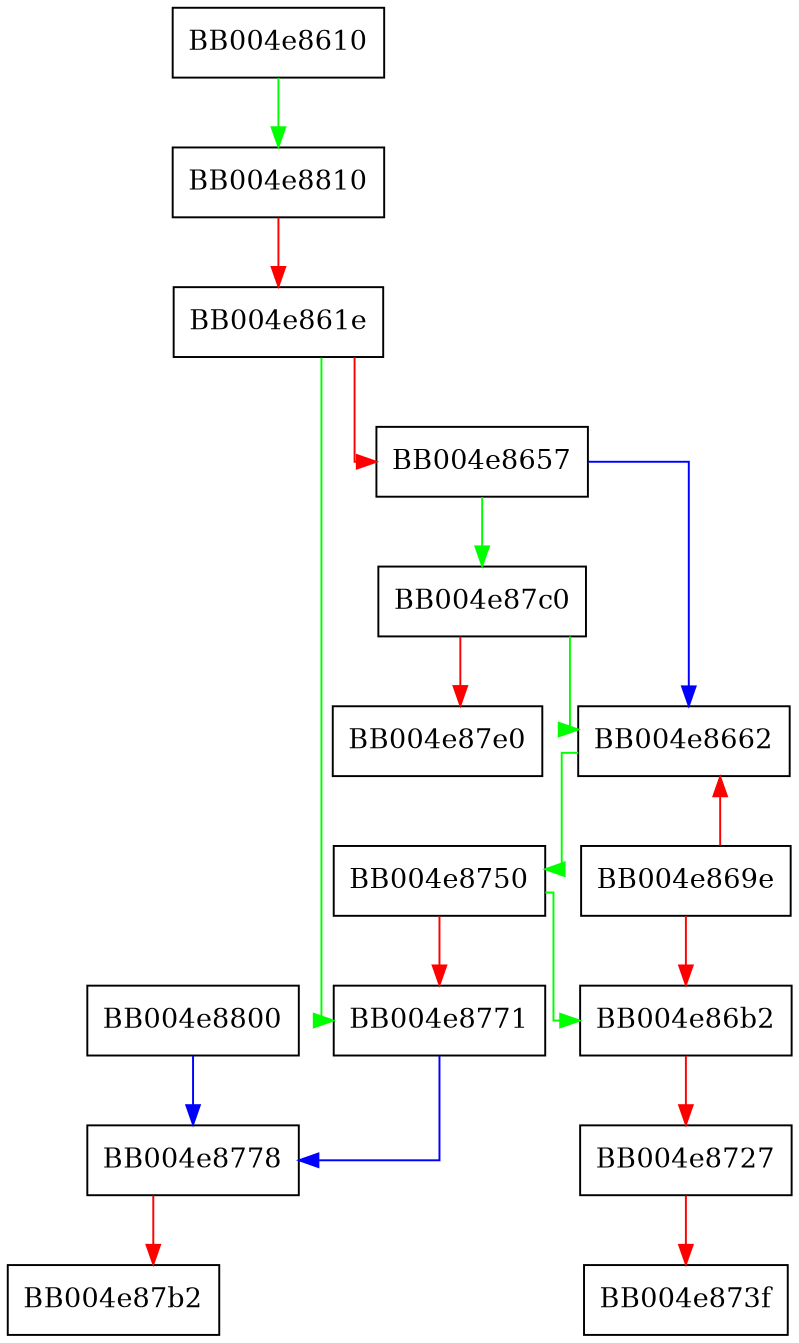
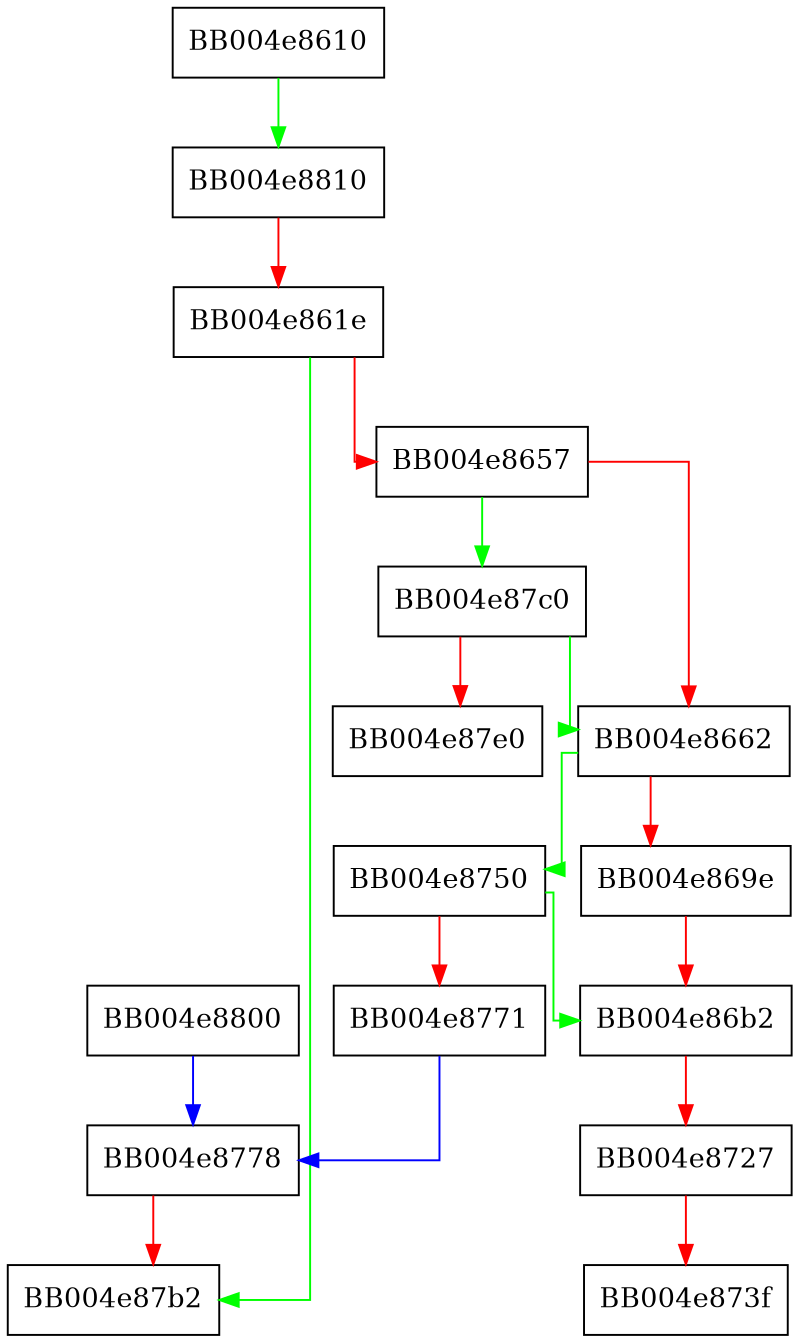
(689, 524) -> (689, 524)
(321, 690) -> (310, 864)
(720, 821) -> (651, 801)
